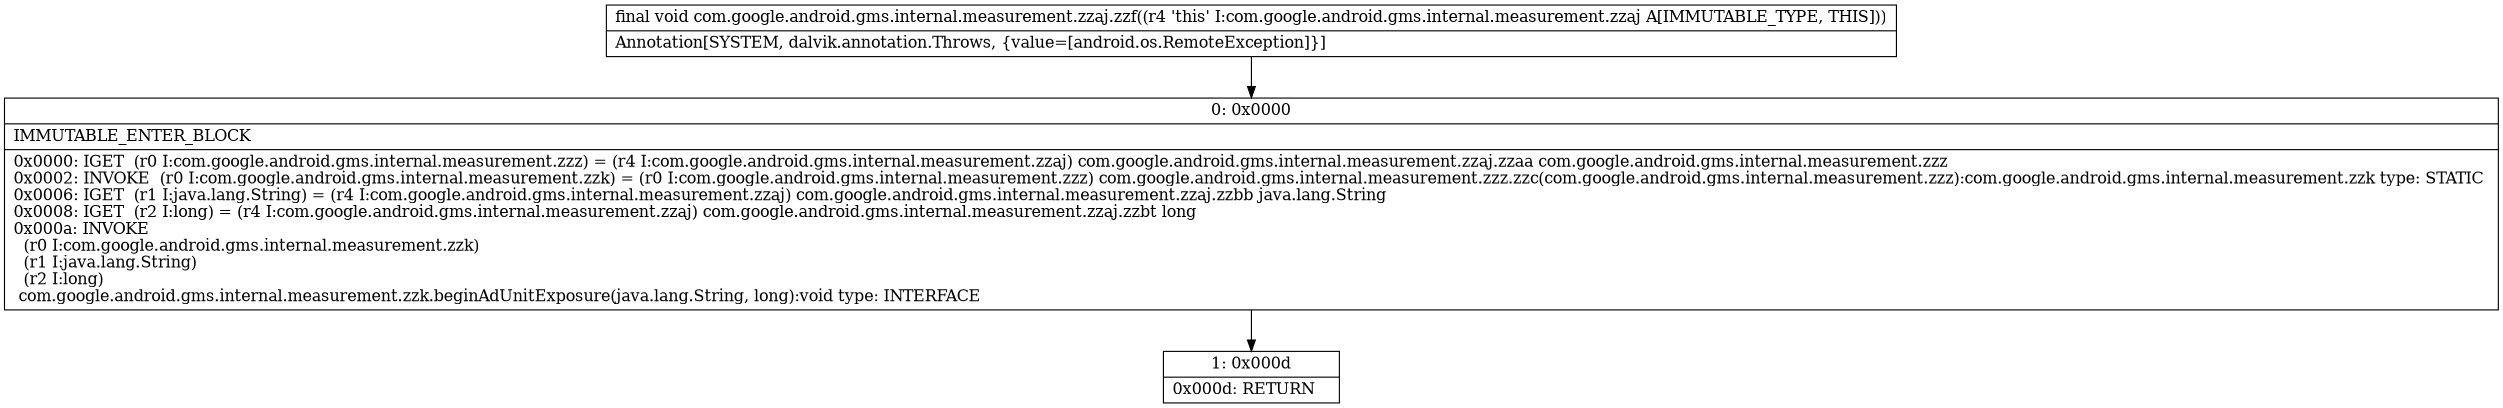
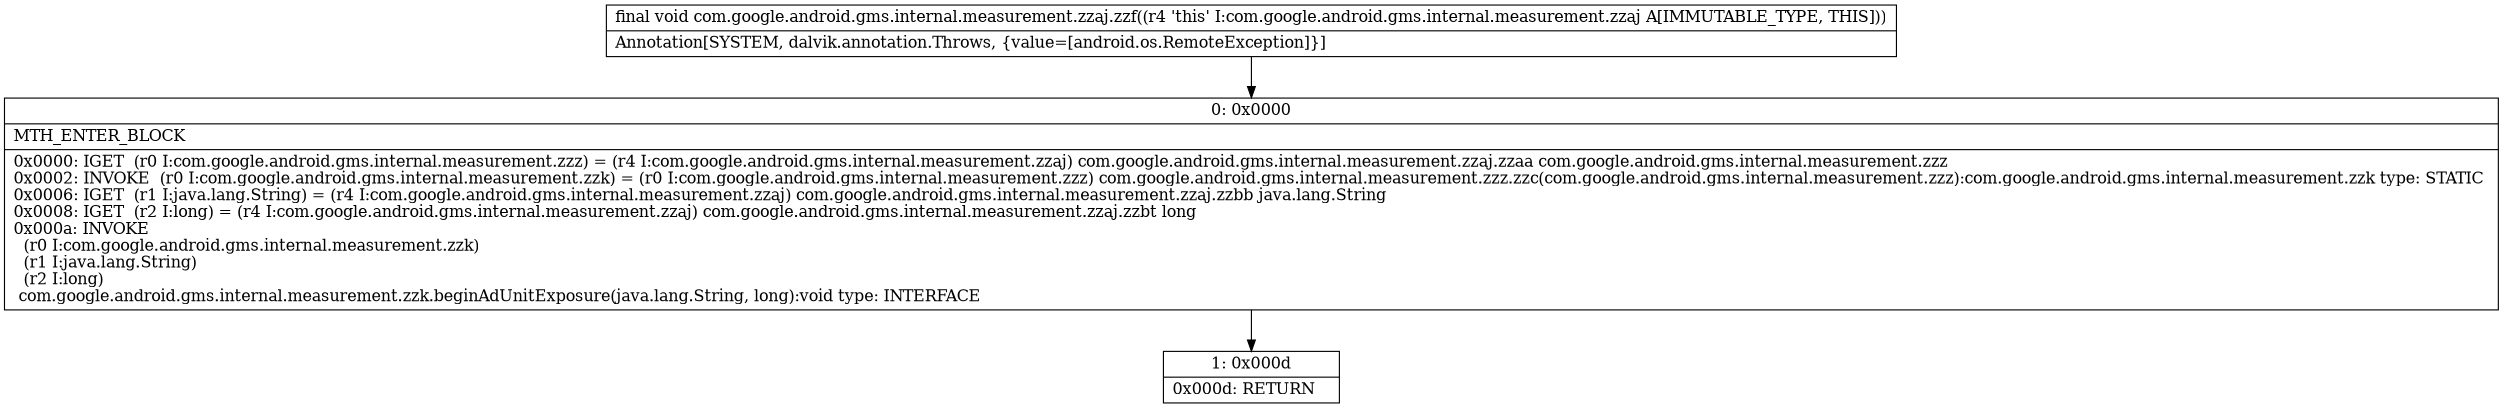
(132, 136) -> (100, 136)
